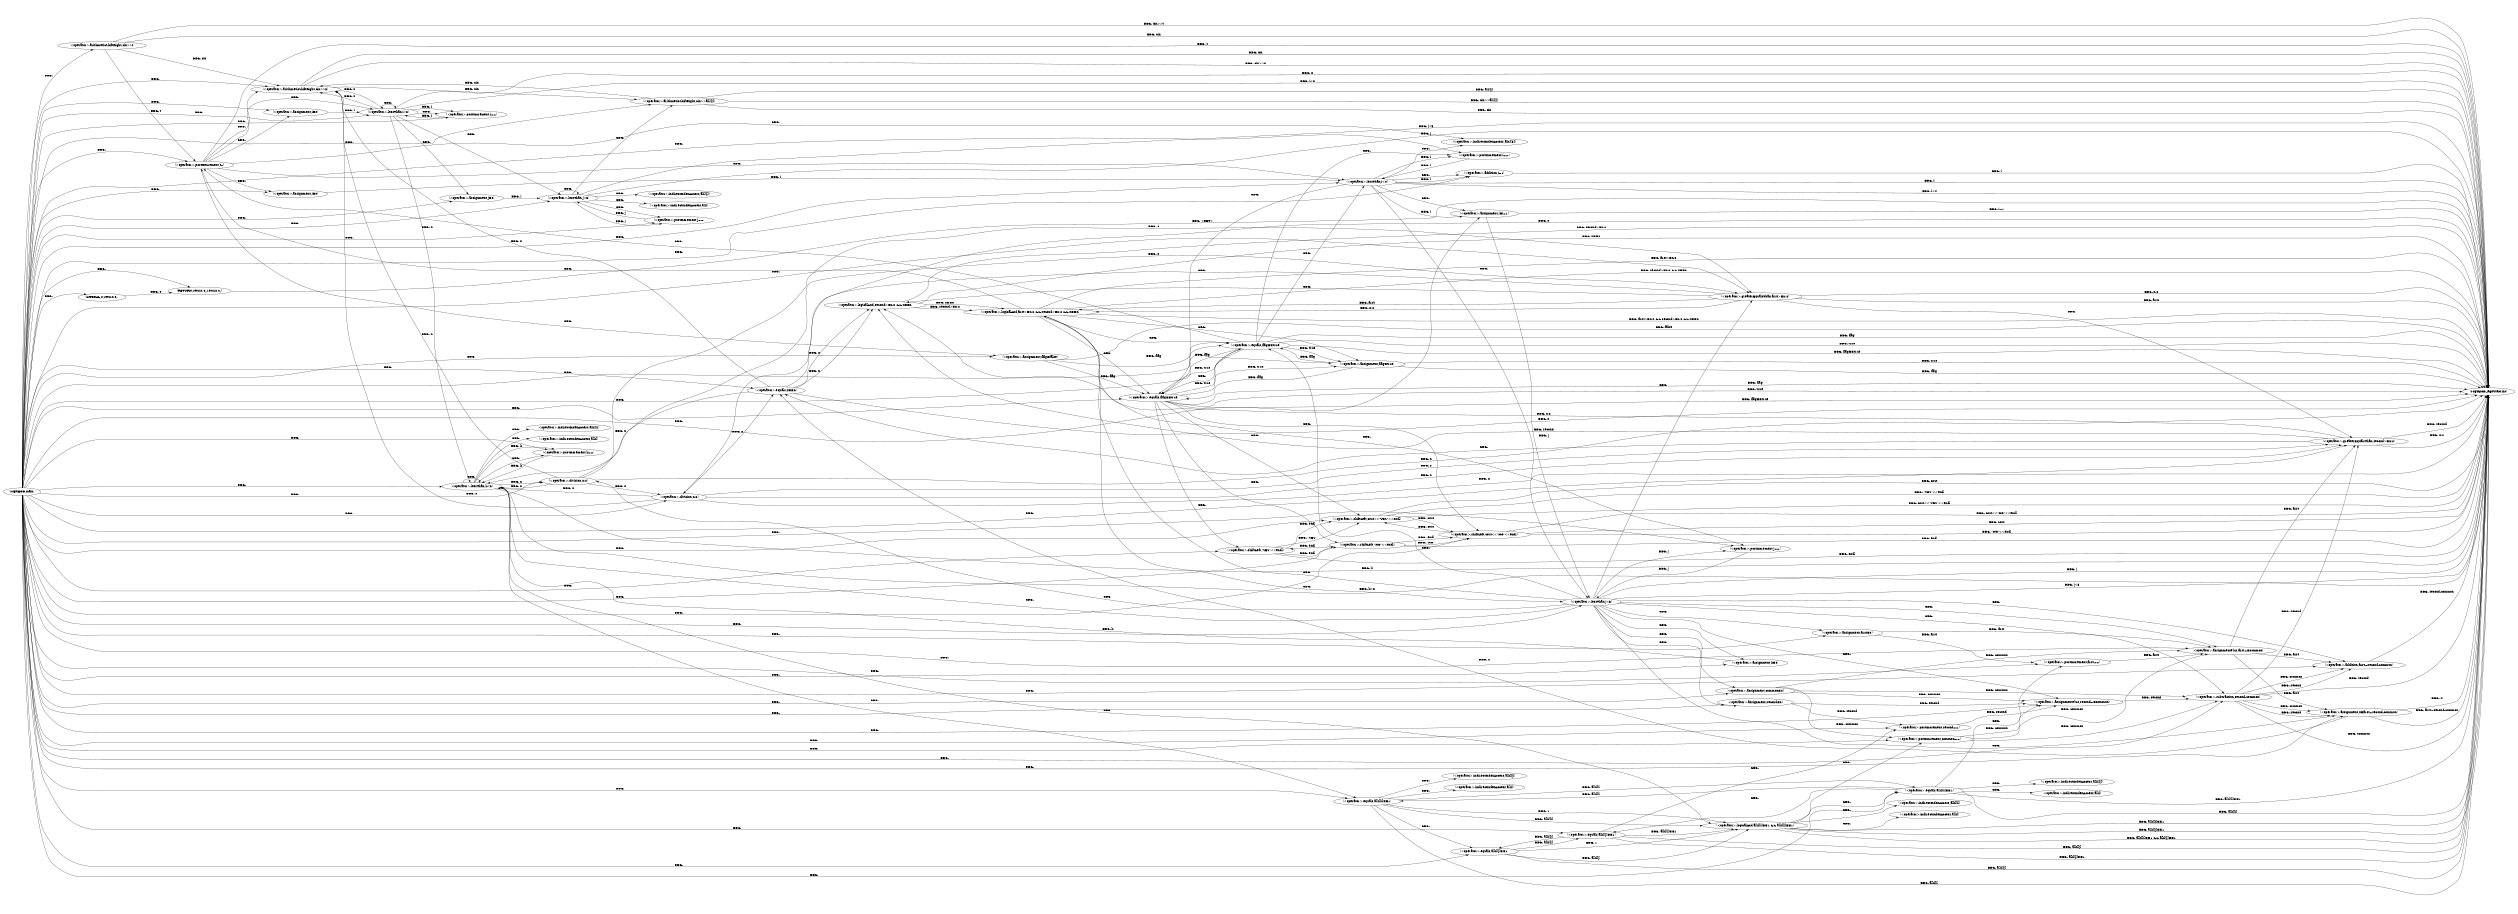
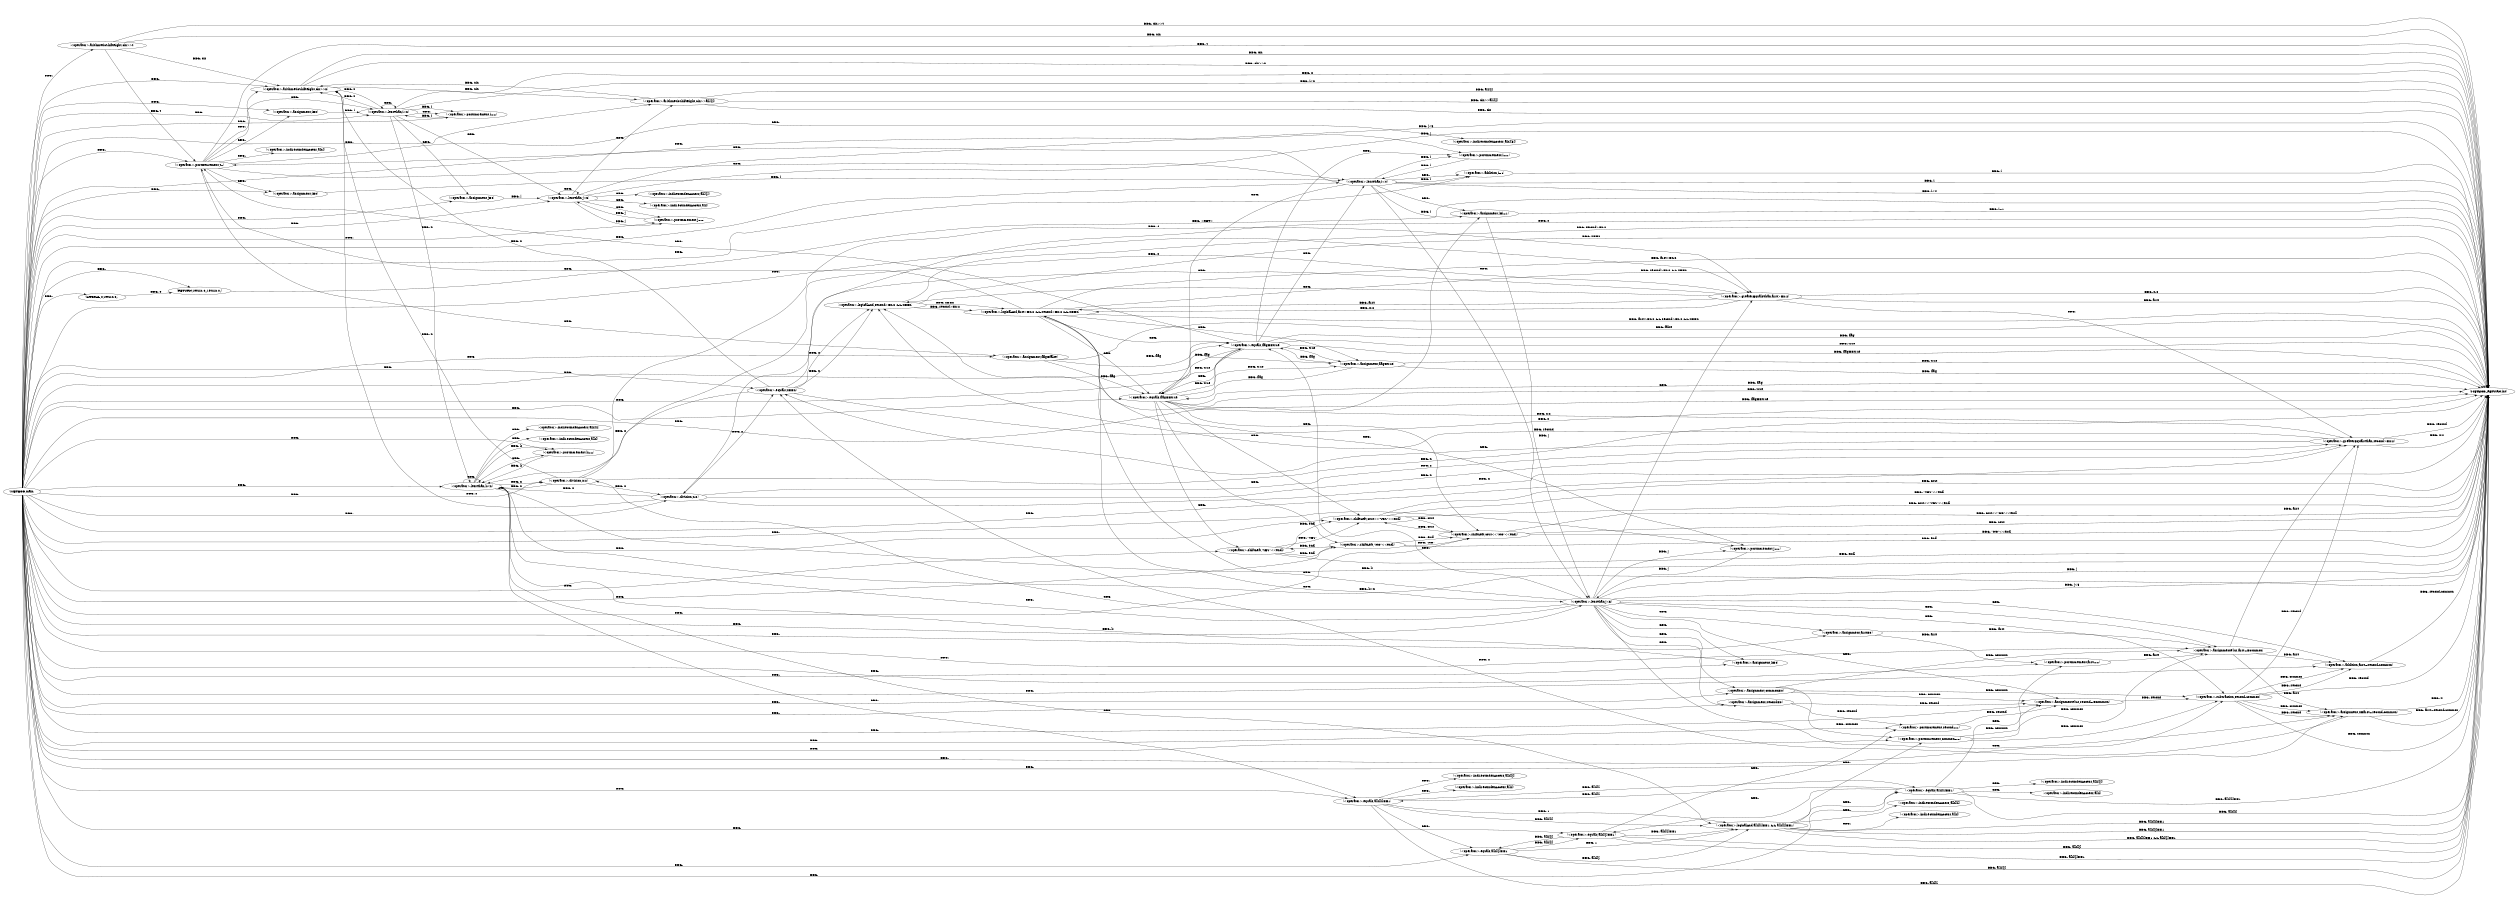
none -> (296, 150)
(1416, 157) -> (791, 148)
